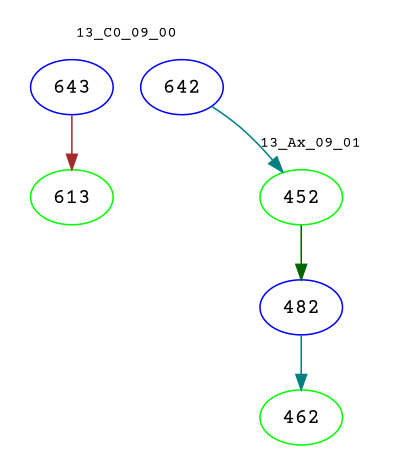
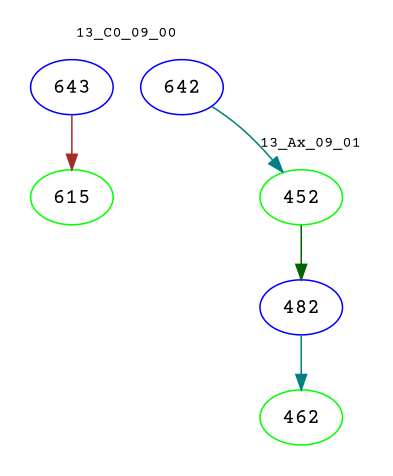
(72, 197) -> (72, 197)
